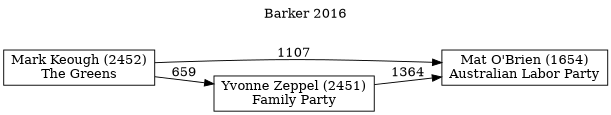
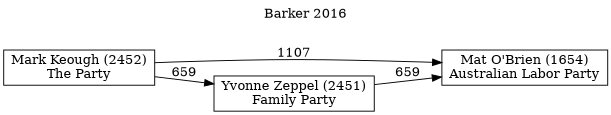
(79, 68) -> (79, 68)
(408, 73) -> (408, 73)
